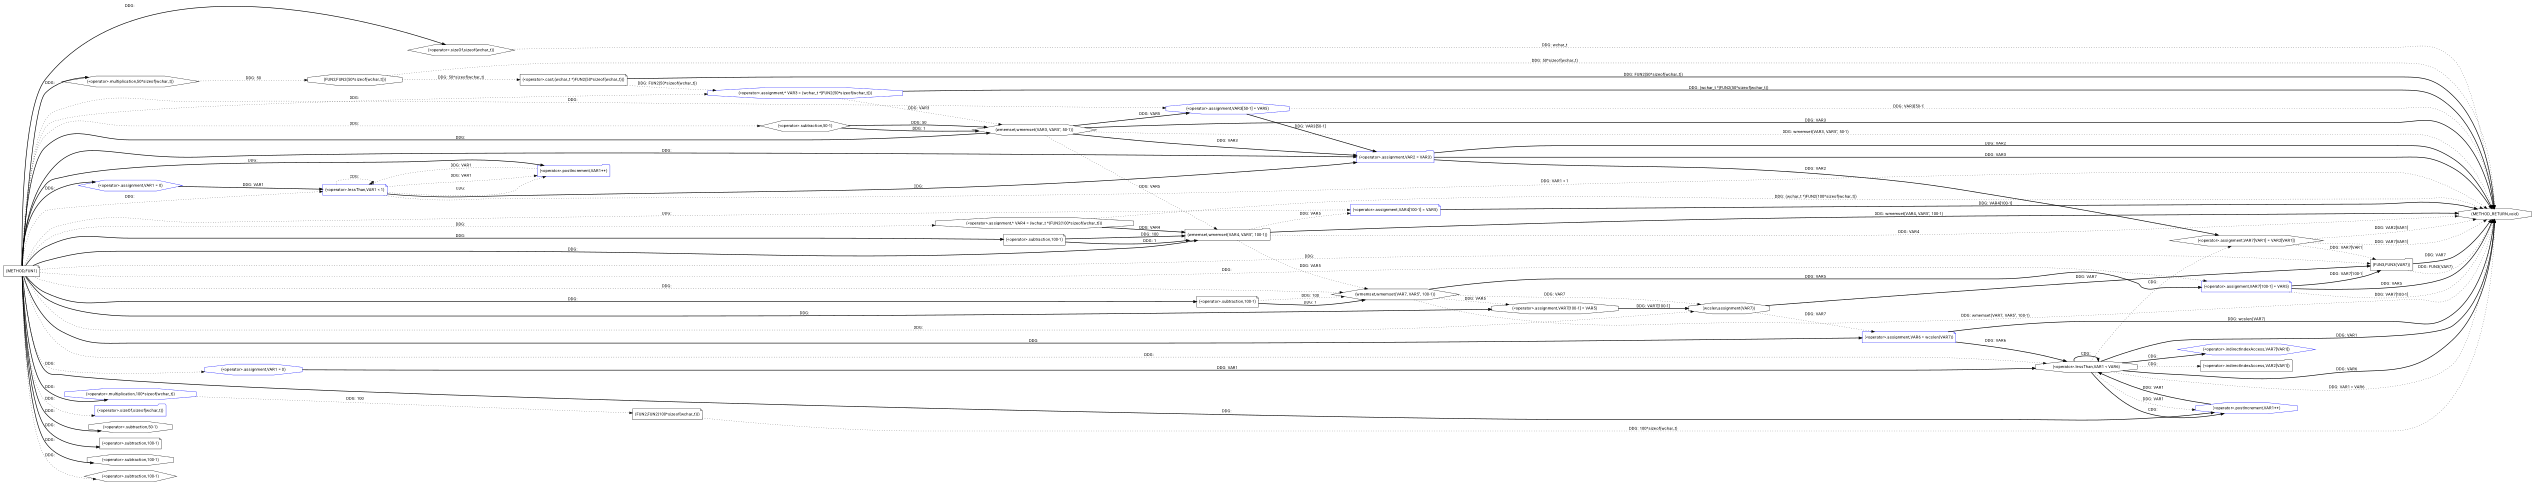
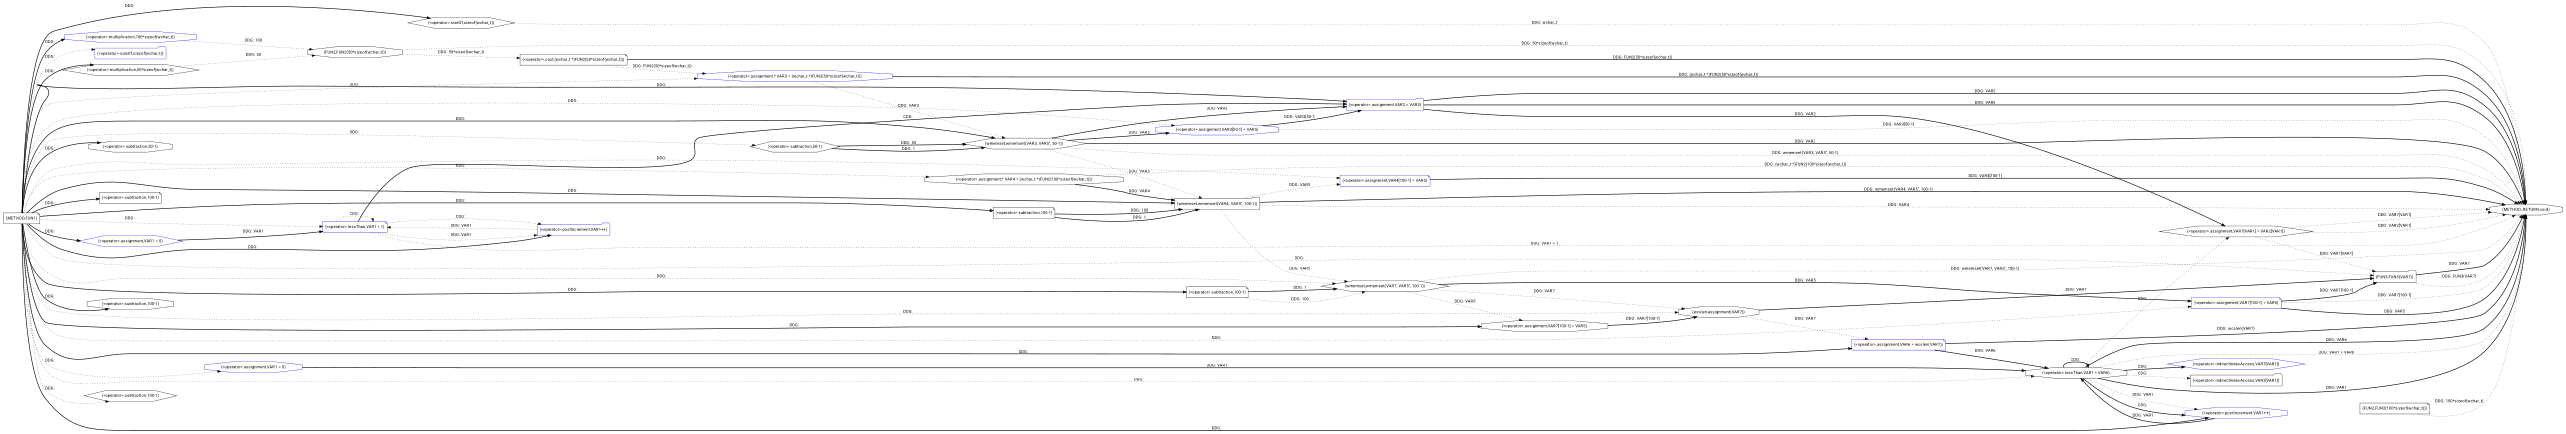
(412, 405) -> (246, 45)
